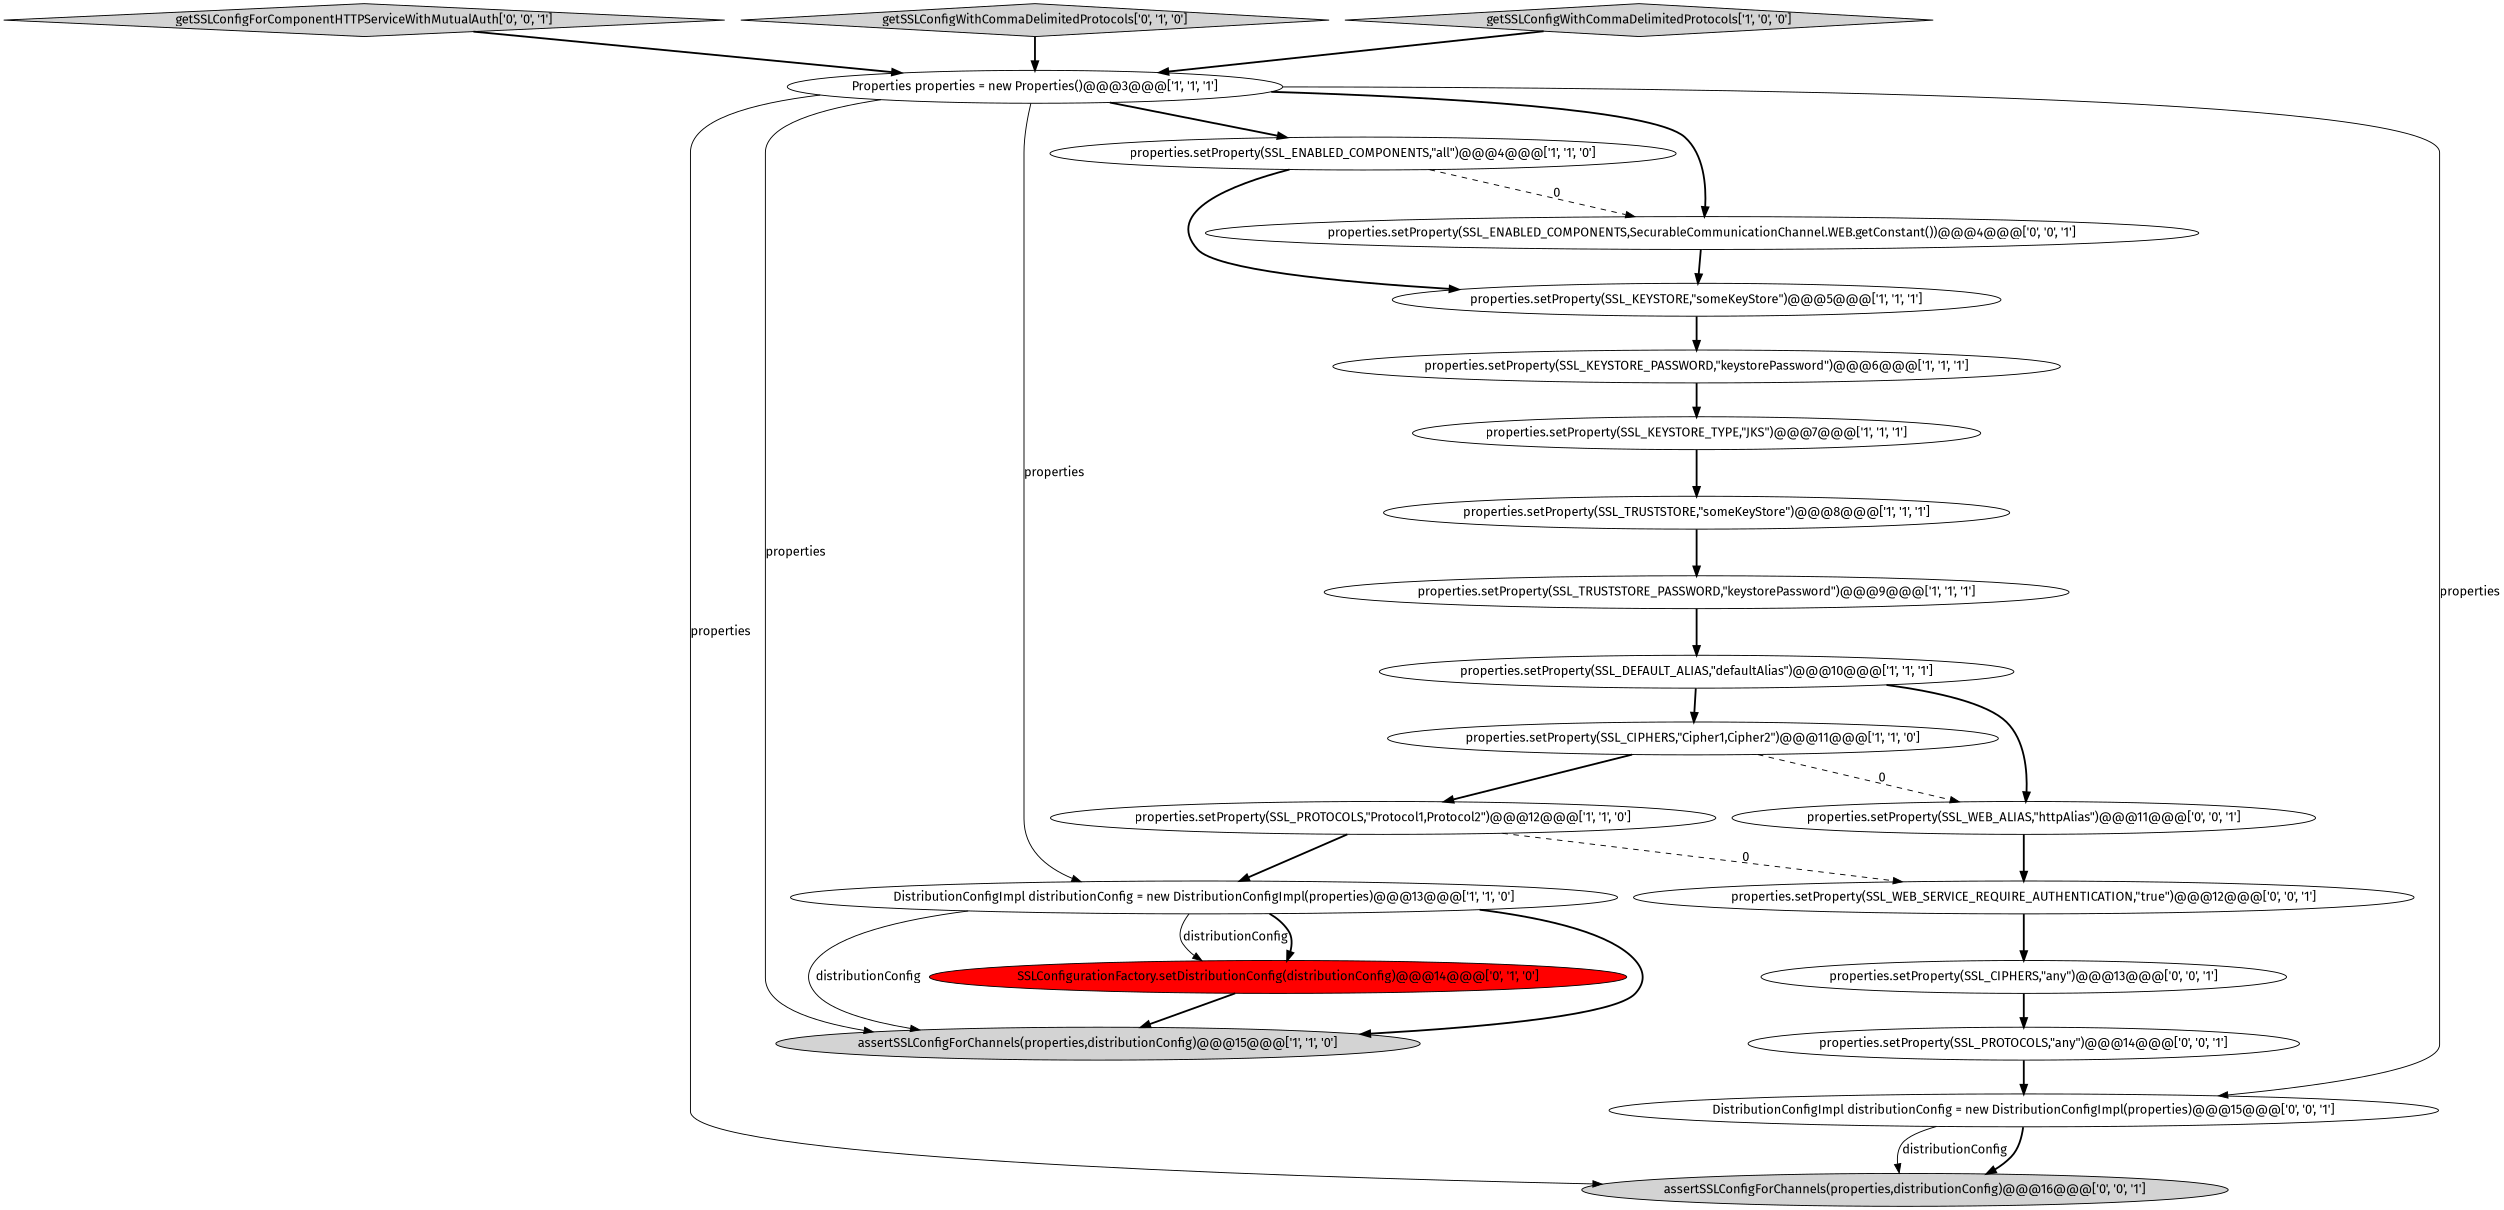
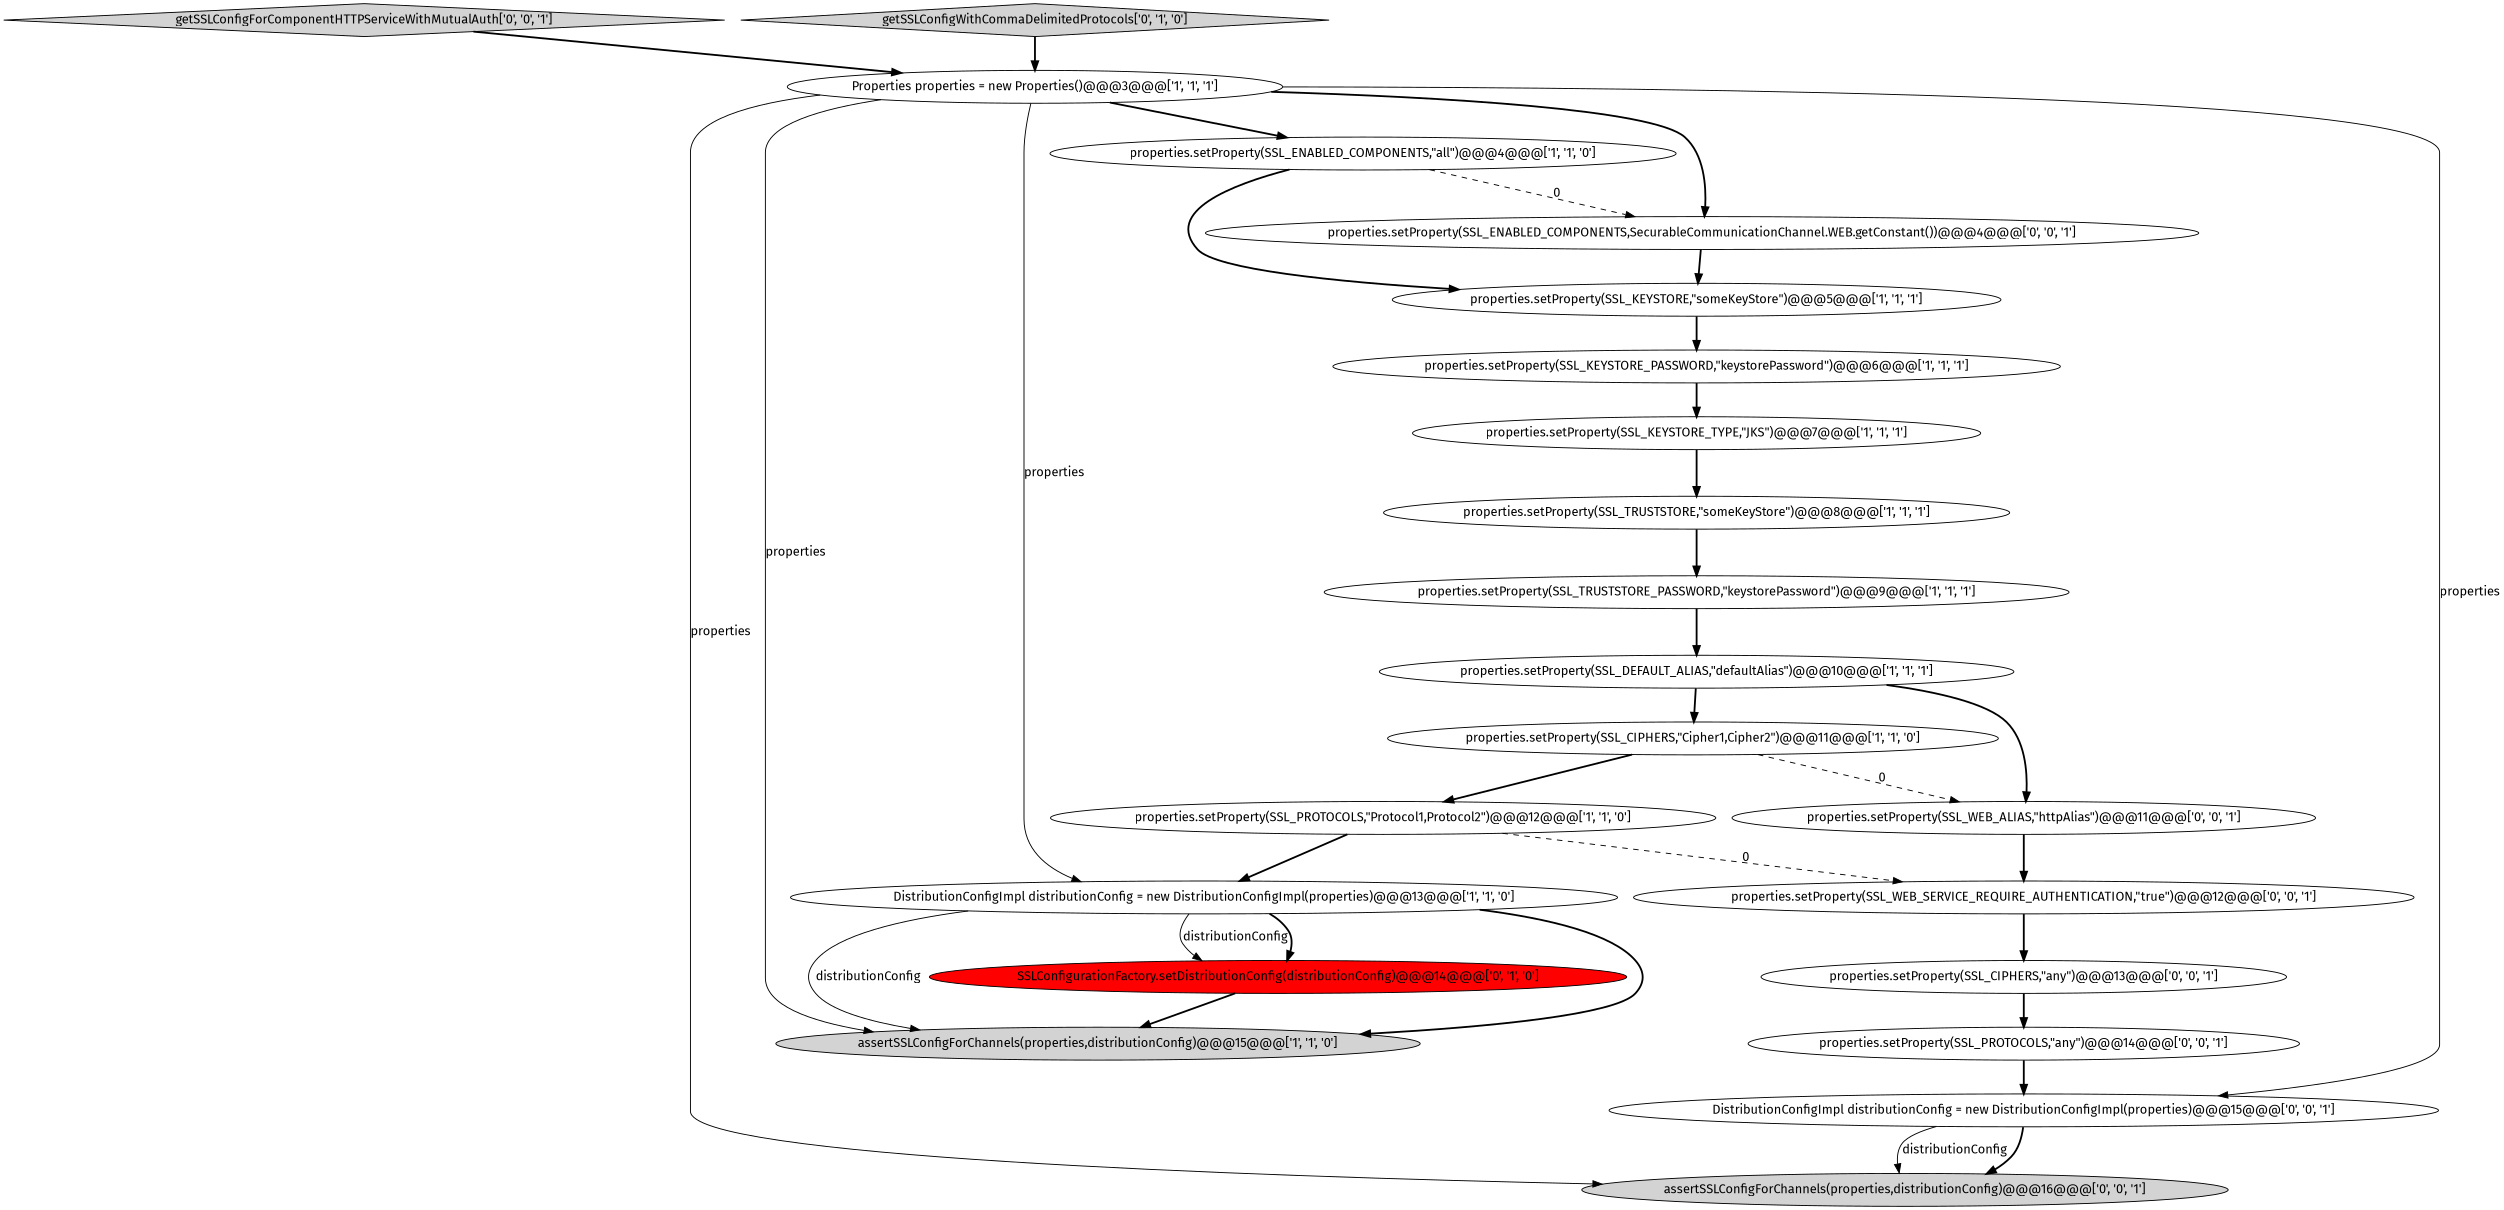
(1639, 20) -> none
